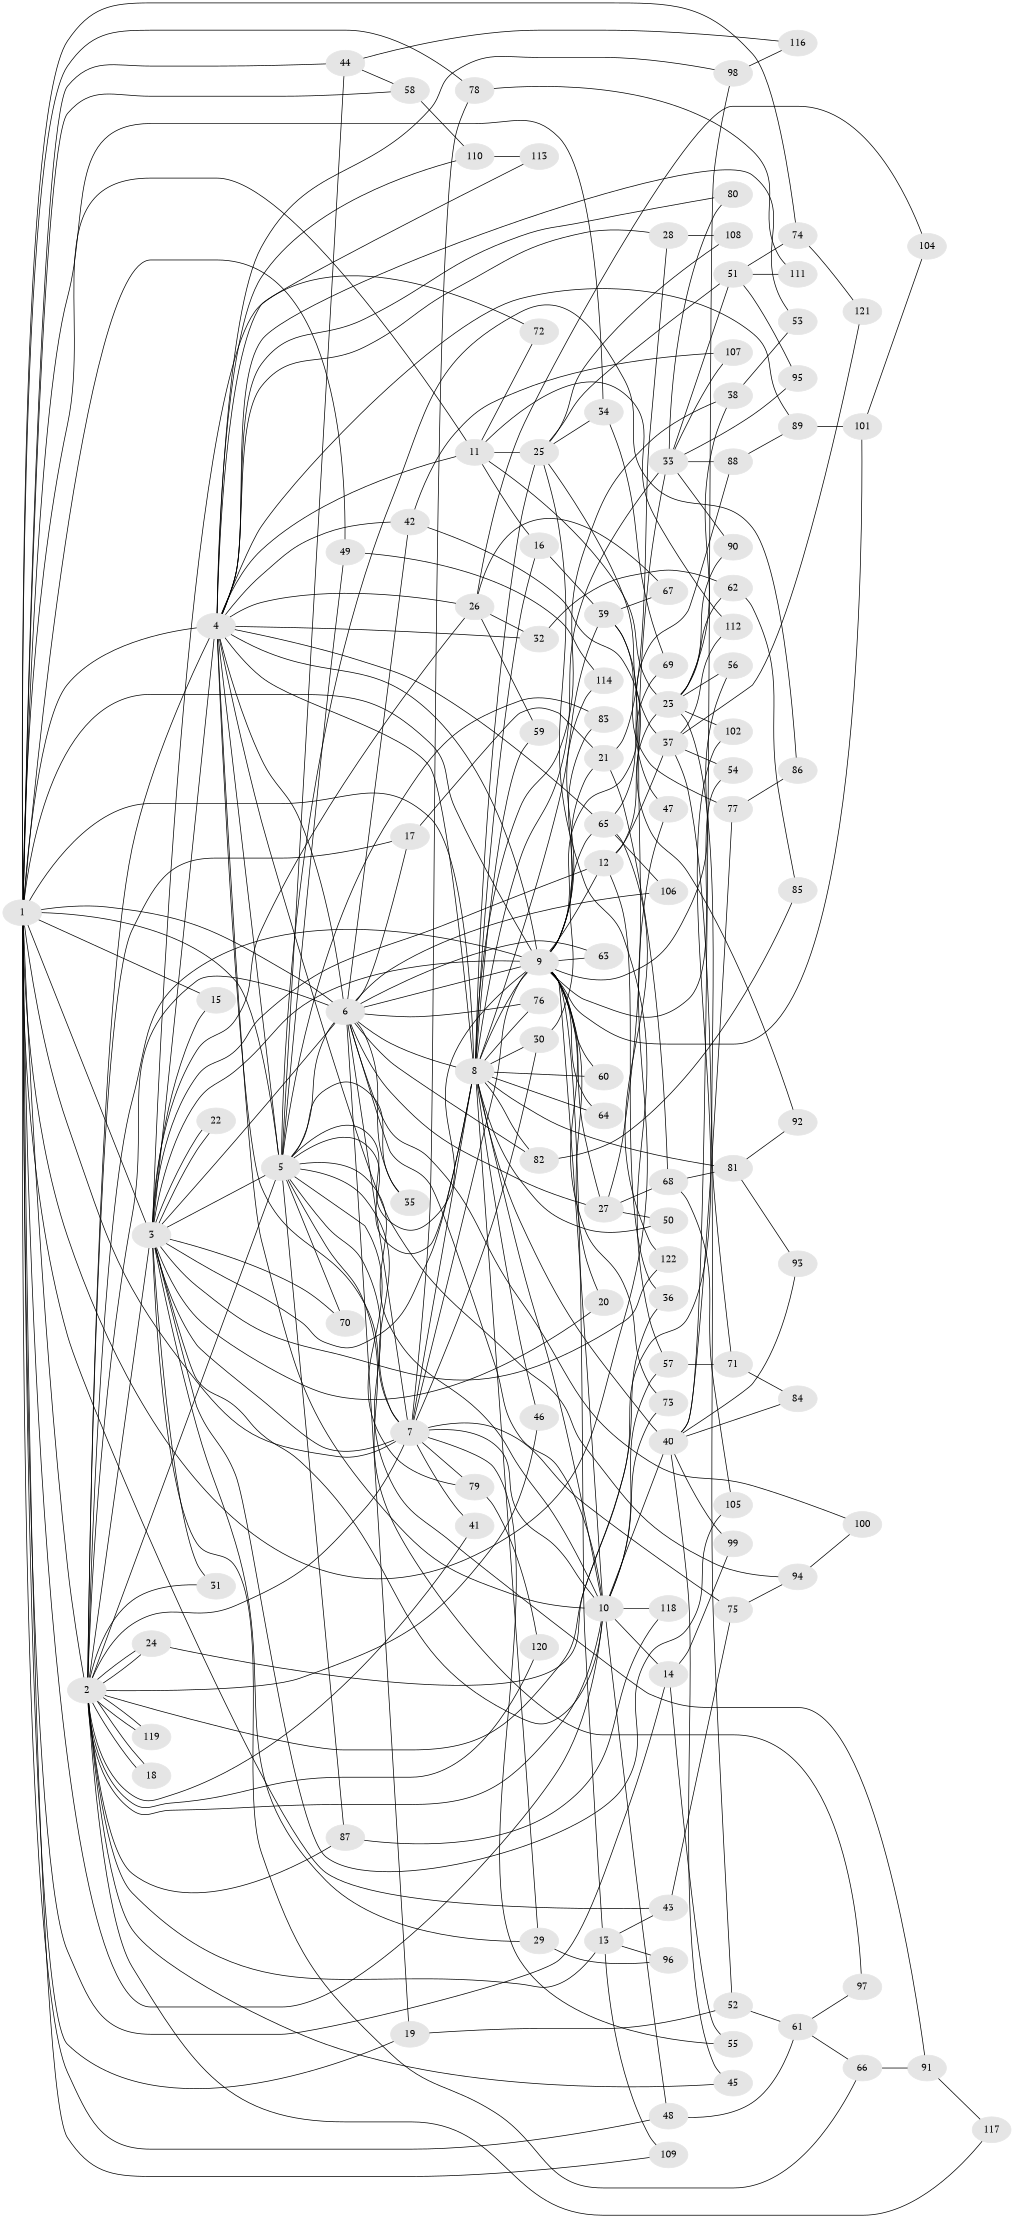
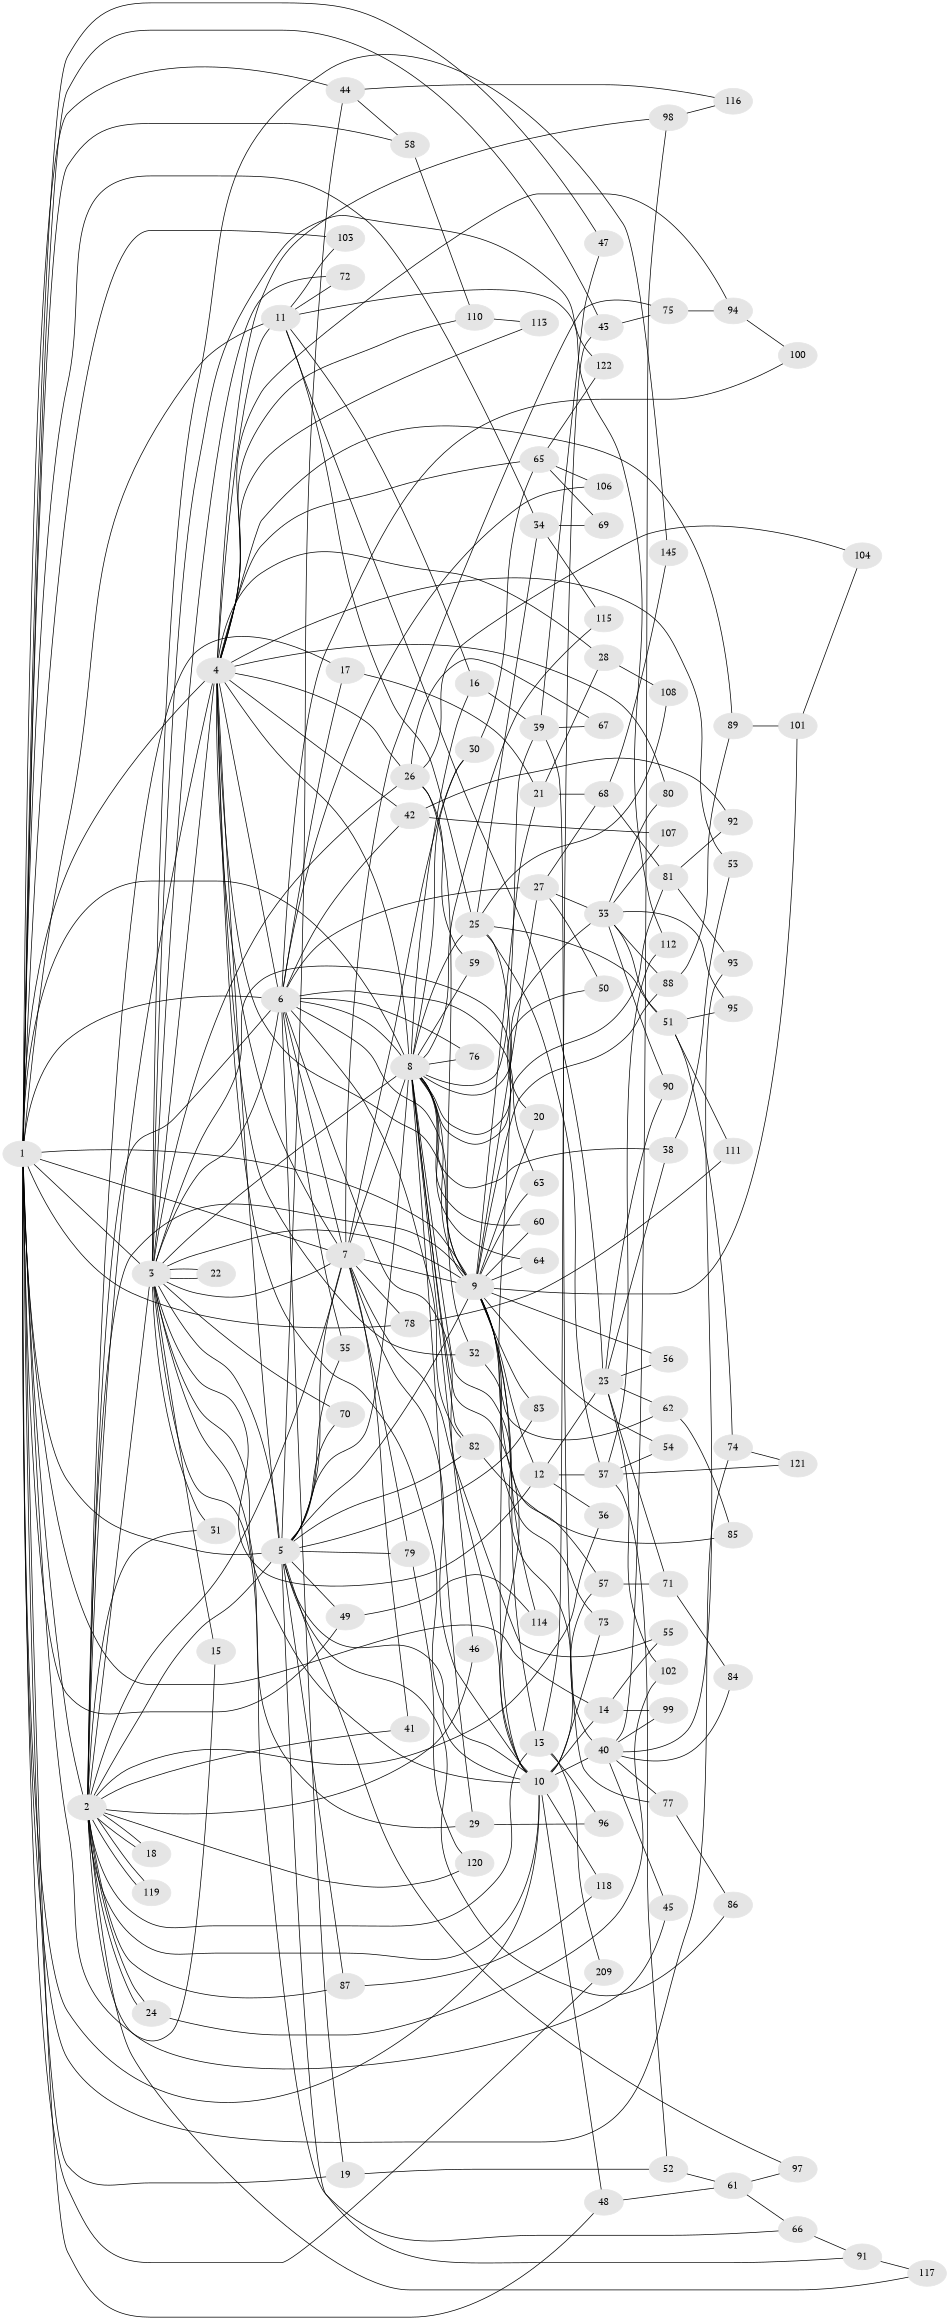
none -> (345, 238)
none -> (604, 619)
(313, 1090) -> (377, 1498)
(733, 1505) -> (669, 553)
(669, 2155) -> (604, 1972)
